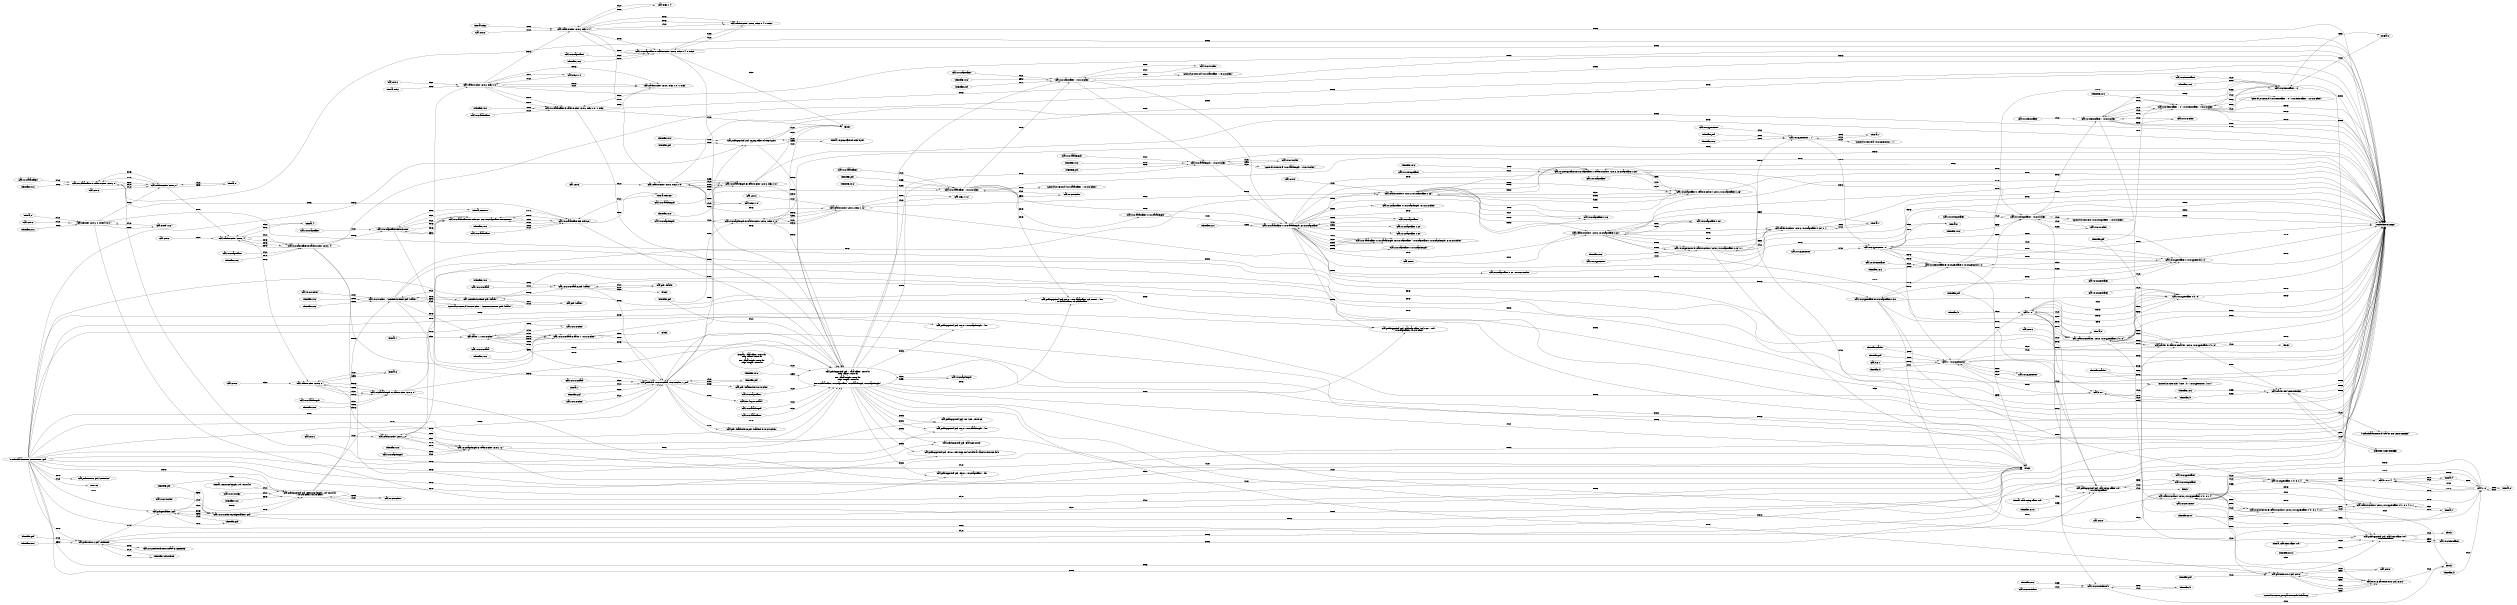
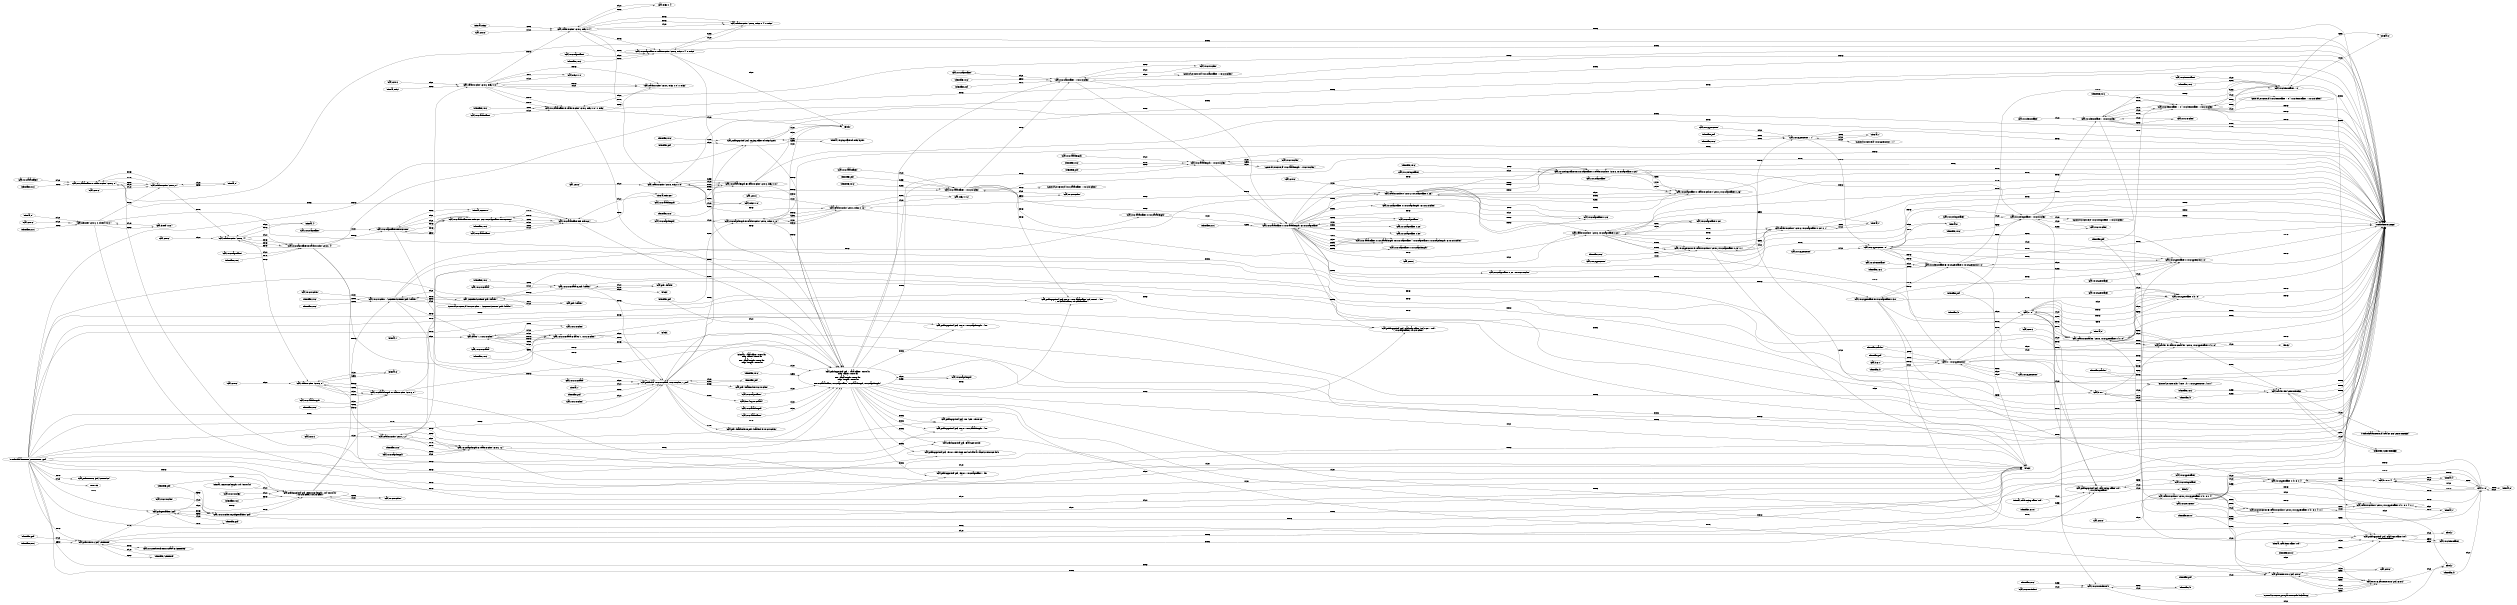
none -> (2120, 141)
(2022, 390) -> (2143, 329)
(164, 556) -> (164, 556)
